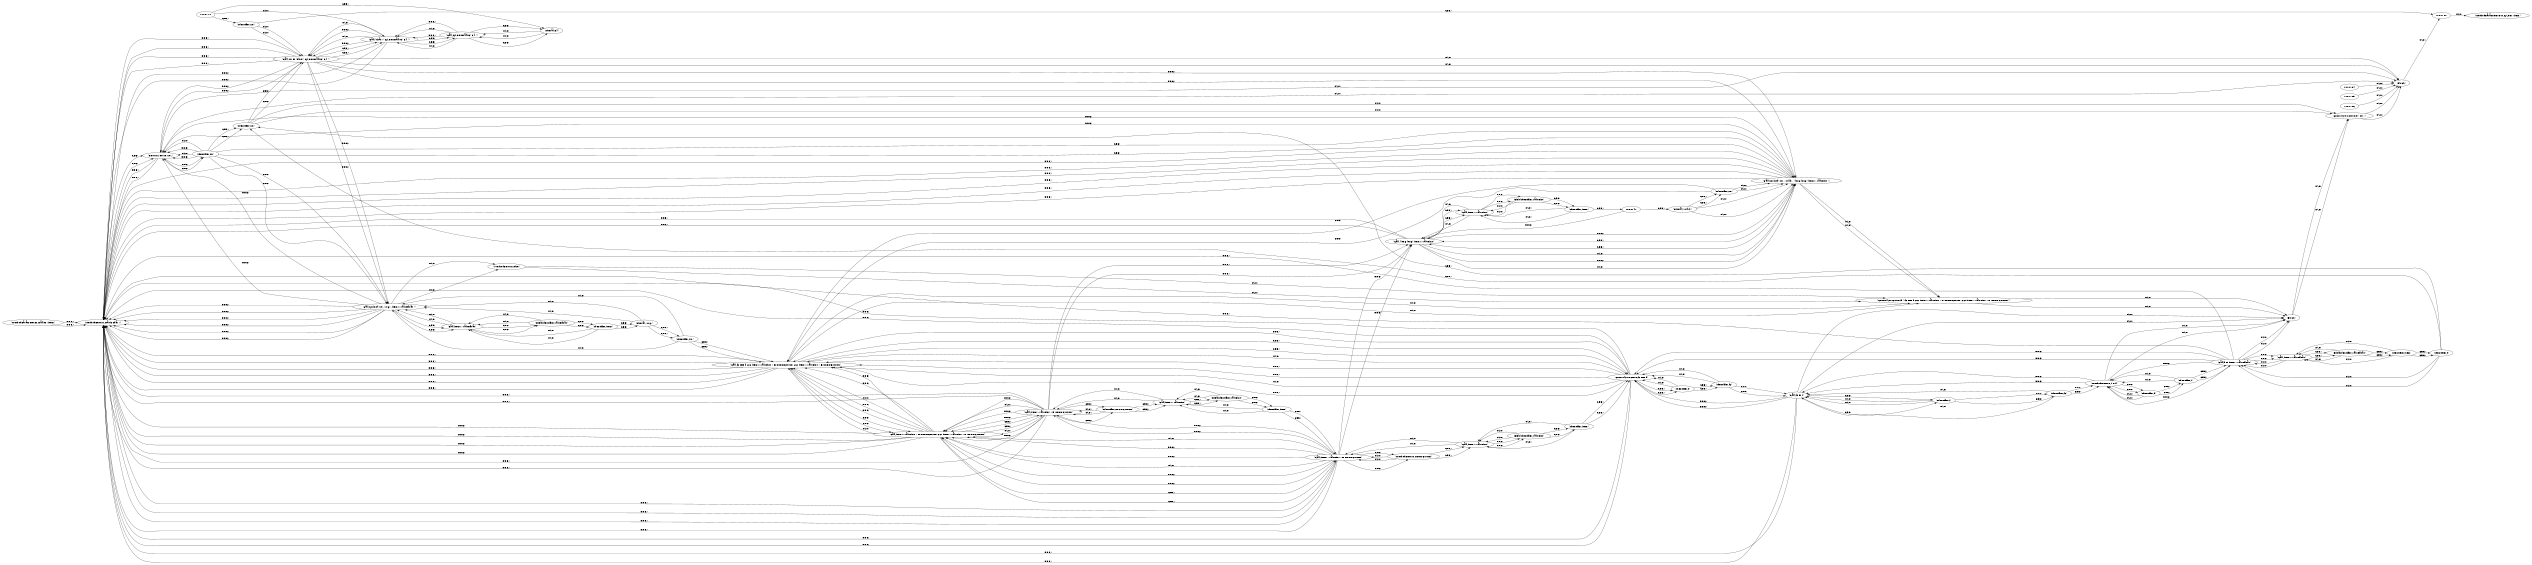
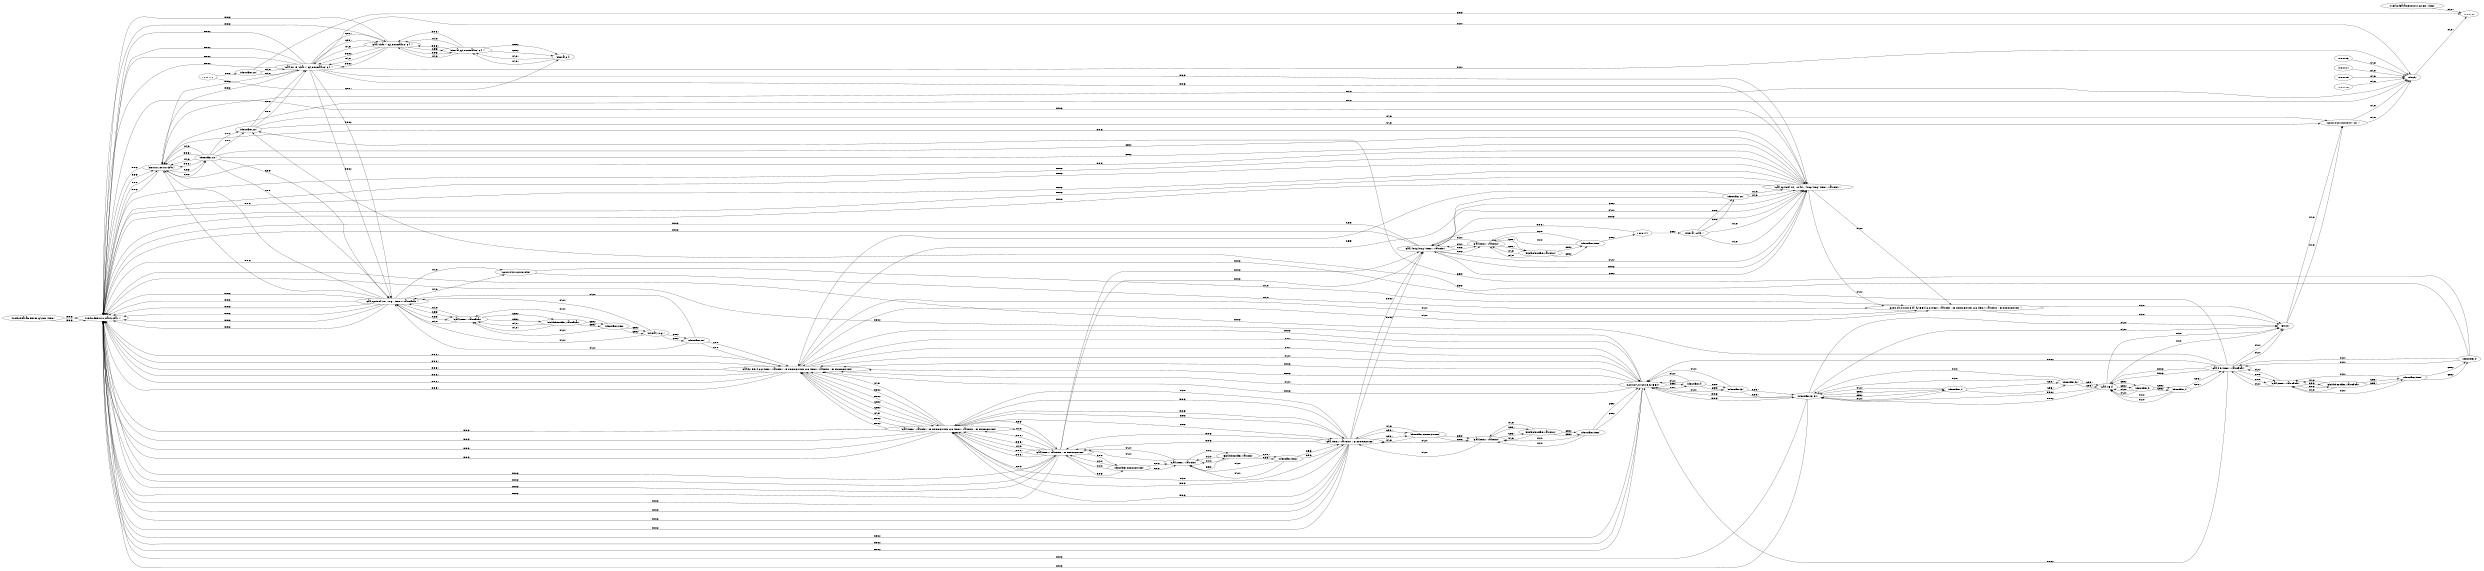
(300, 13) -> none
(2457, 16) -> (2446, 10)
(462, 35) -> (467, 50)
none -> (2343, 58)
(306, 59) -> (309, 67)
(2350, 87) -> (2343, 68)
(161, 156) -> (162, 168)
(507, 267) -> (516, 272)
(33, 323) -> (33, 318)
(2104, 383) -> (2107, 387)
(1796, 395) -> (1808, 396)
(1414, 456) -> (1425, 434)
